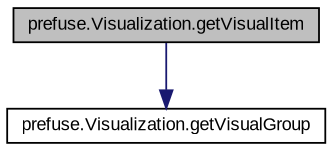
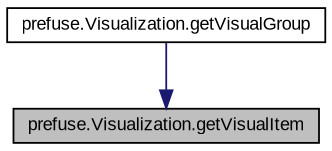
(166, 66) -> (166, 66)
